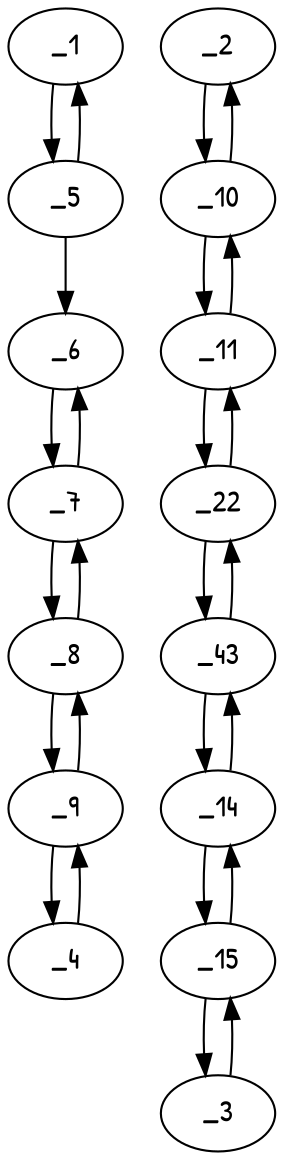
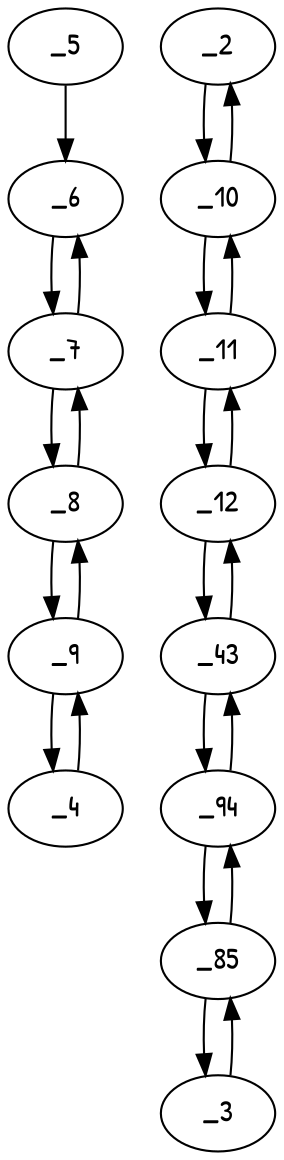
(66, 47) -> none
(218, 504) -> (218, 504)
(218, 809) -> (218, 809)
(218, 961) -> (218, 961)
